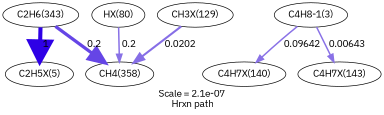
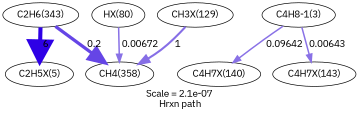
(45, 45) -> (45, 45)
(128, 45) -> (139, 45)
(179, 45) -> (177, 45)
